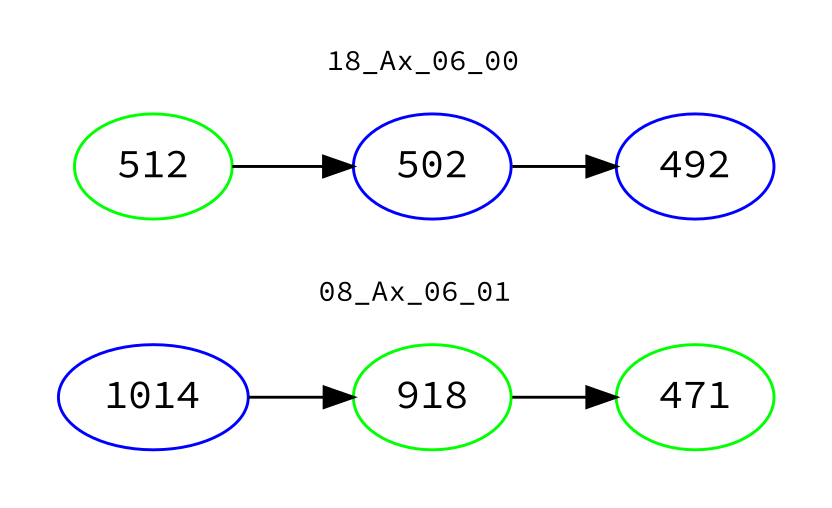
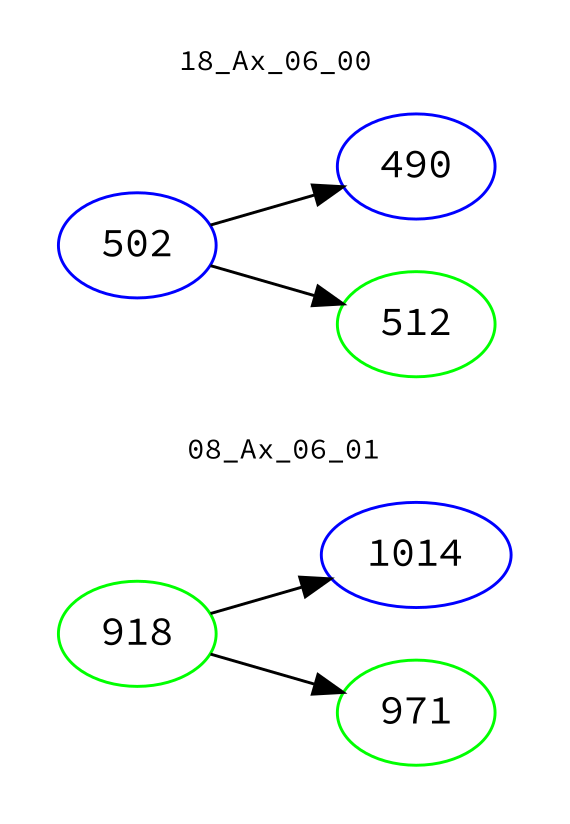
(278, 166) -> (262, 281)
(695, 166) -> (416, 166)
(286, 397) -> (256, 600)
(695, 397) -> (416, 713)
